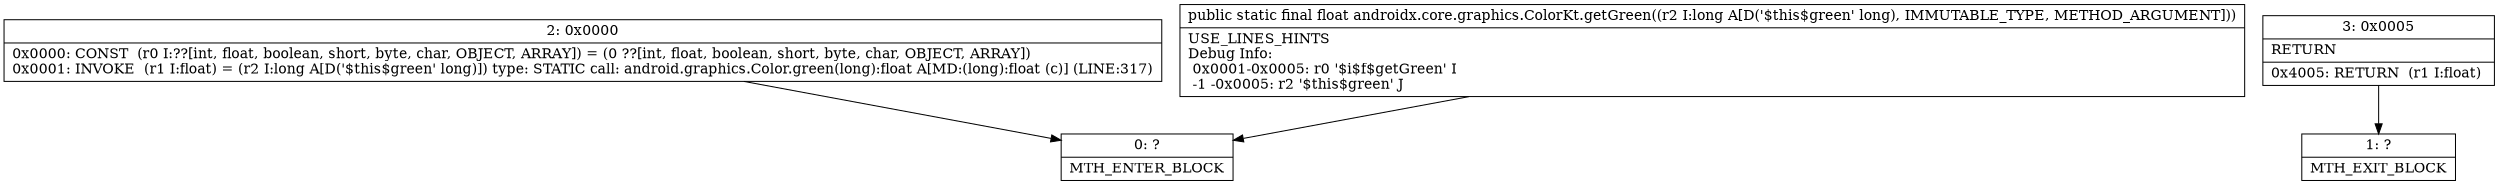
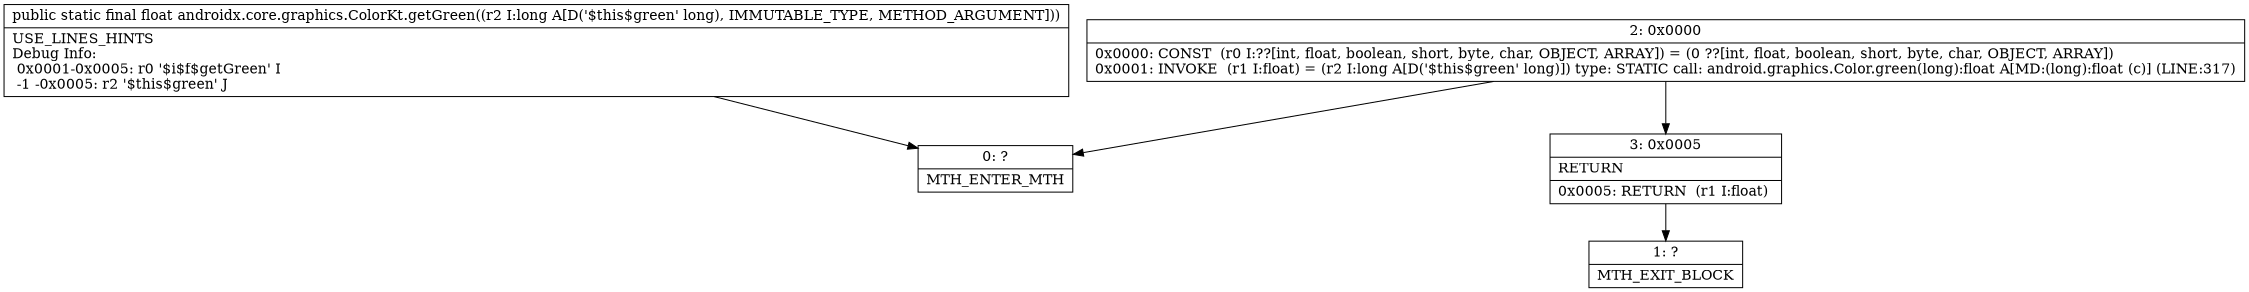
(2379, 73) -> (1666, 192)
none -> (1666, 102)
(1147, 168) -> (995, 180)
